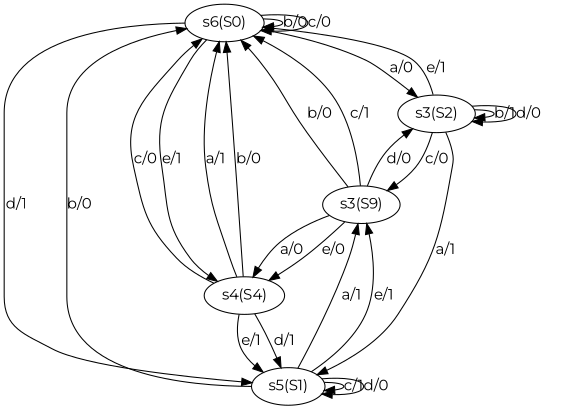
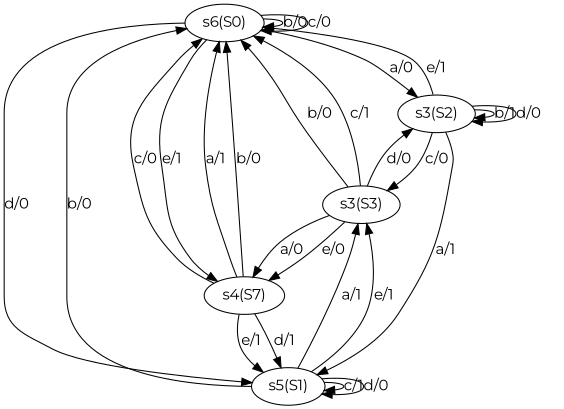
(17, 205) -> (17, 205)
(361, 205) -> (361, 205)
(244, 296) -> (244, 296)
